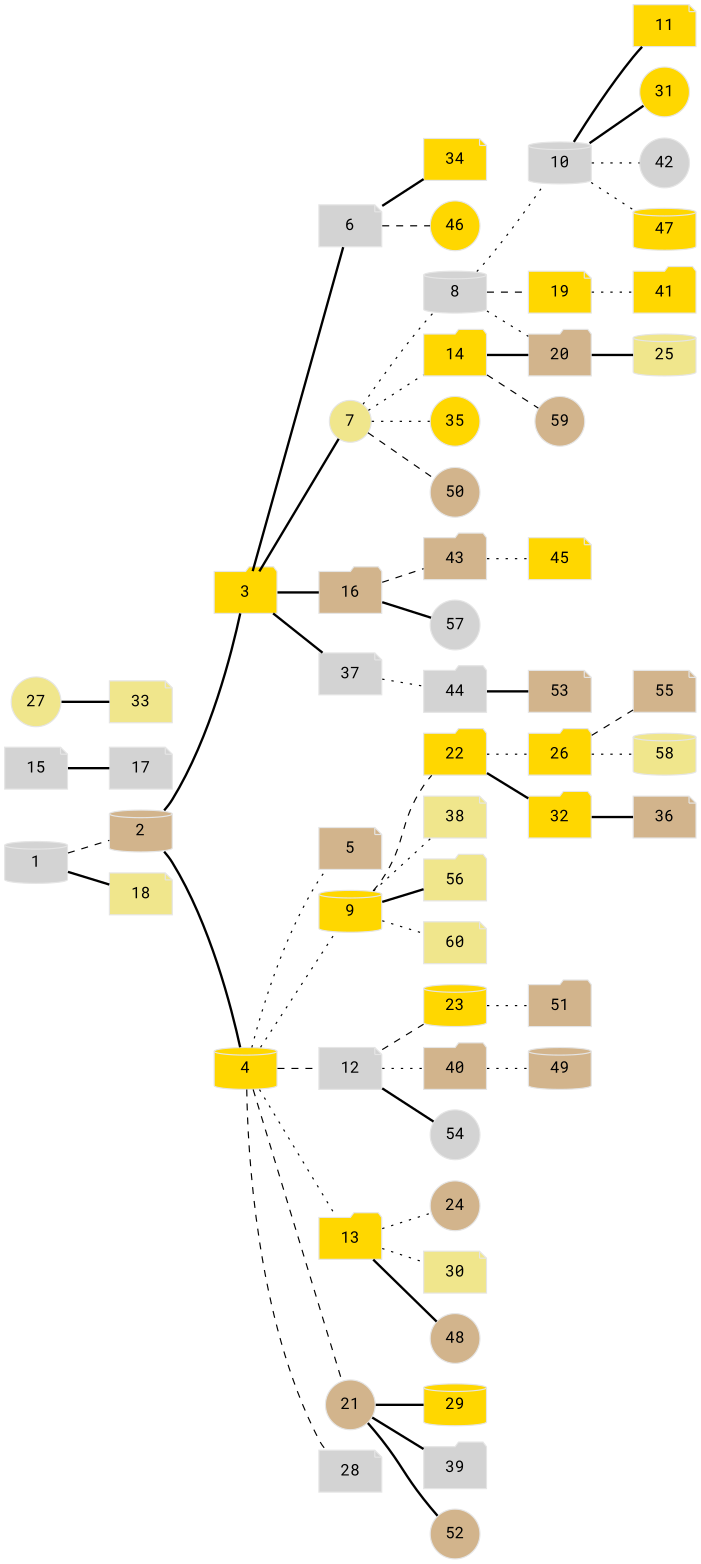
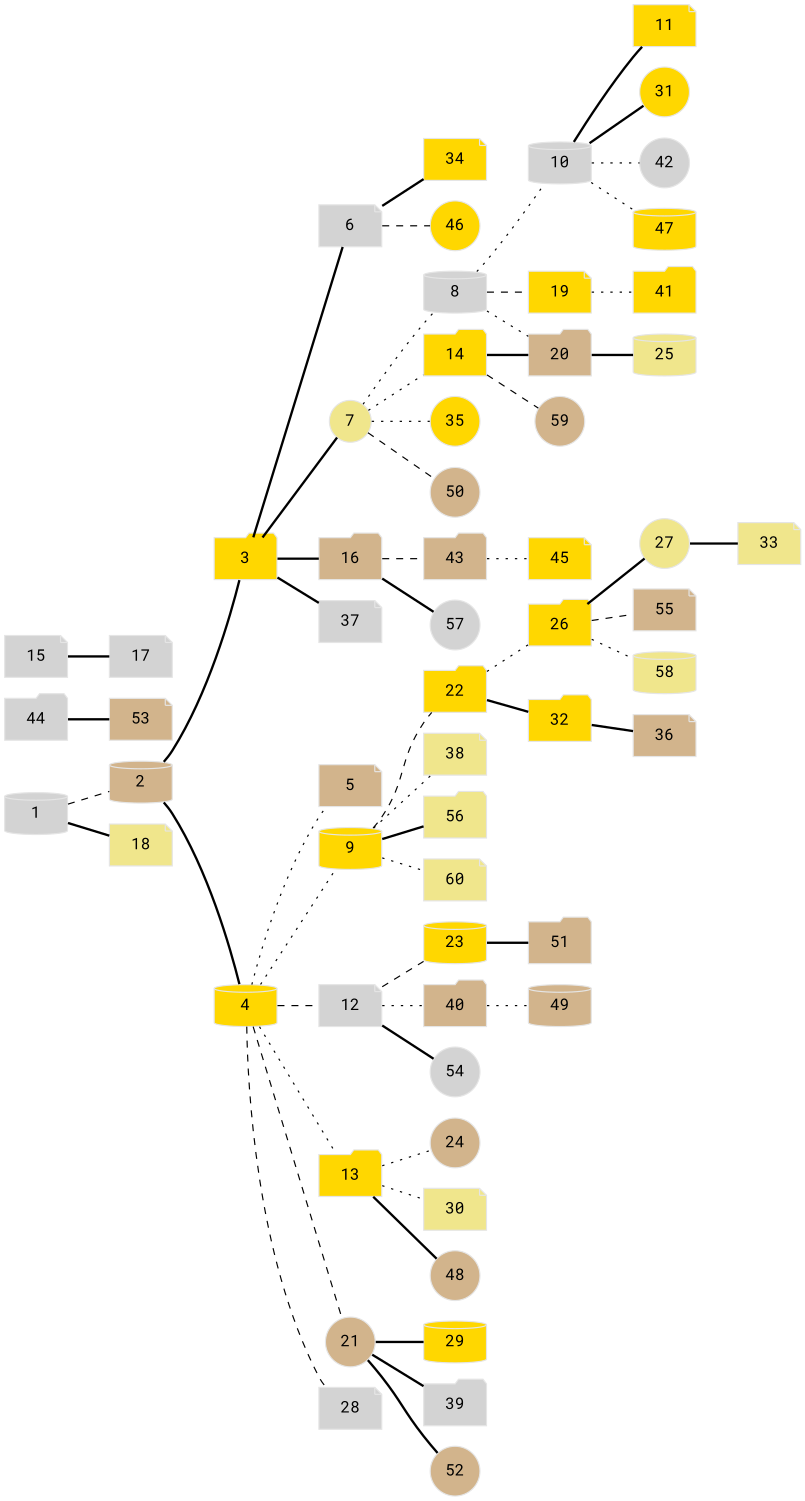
none -> (616, 581)
(403, 683) -> none
(508, 1006) -> (508, 943)
